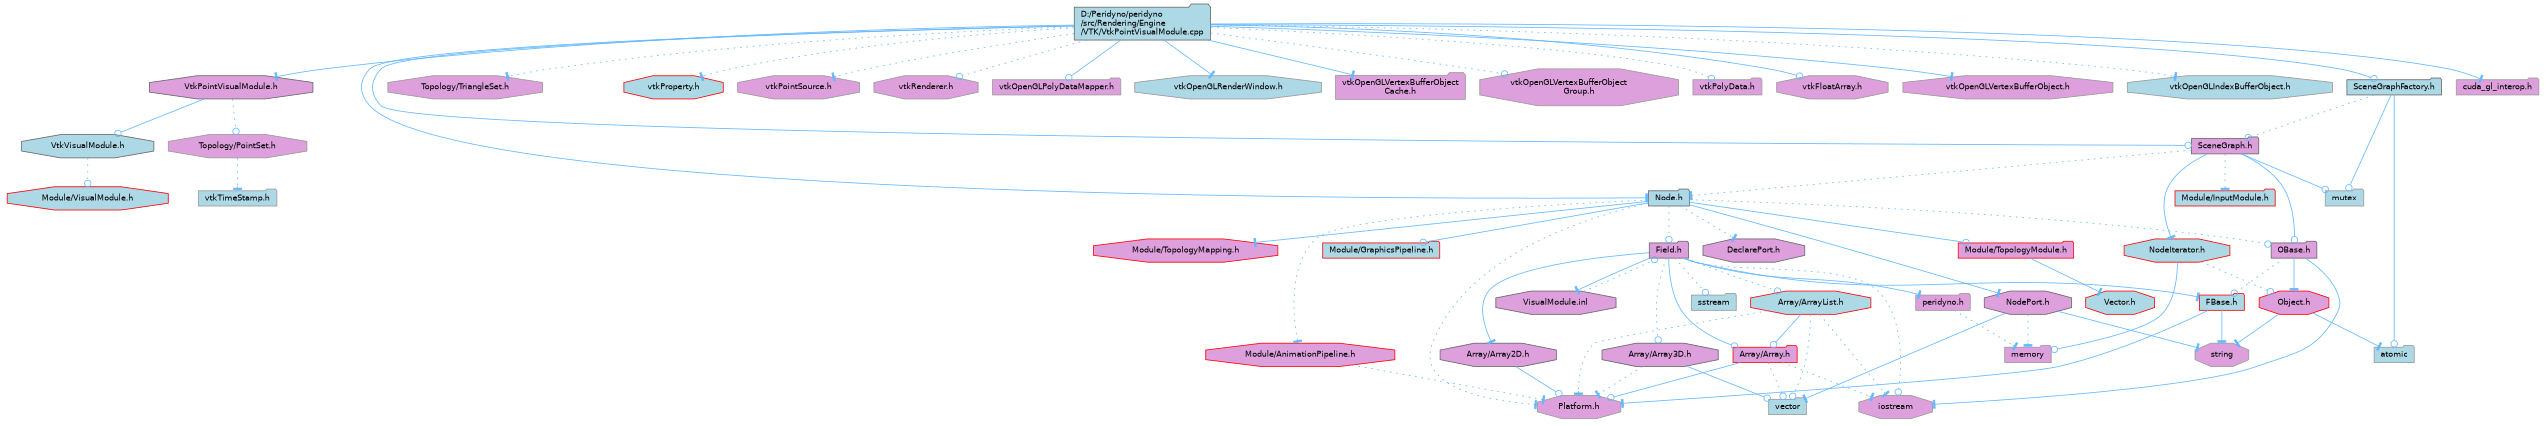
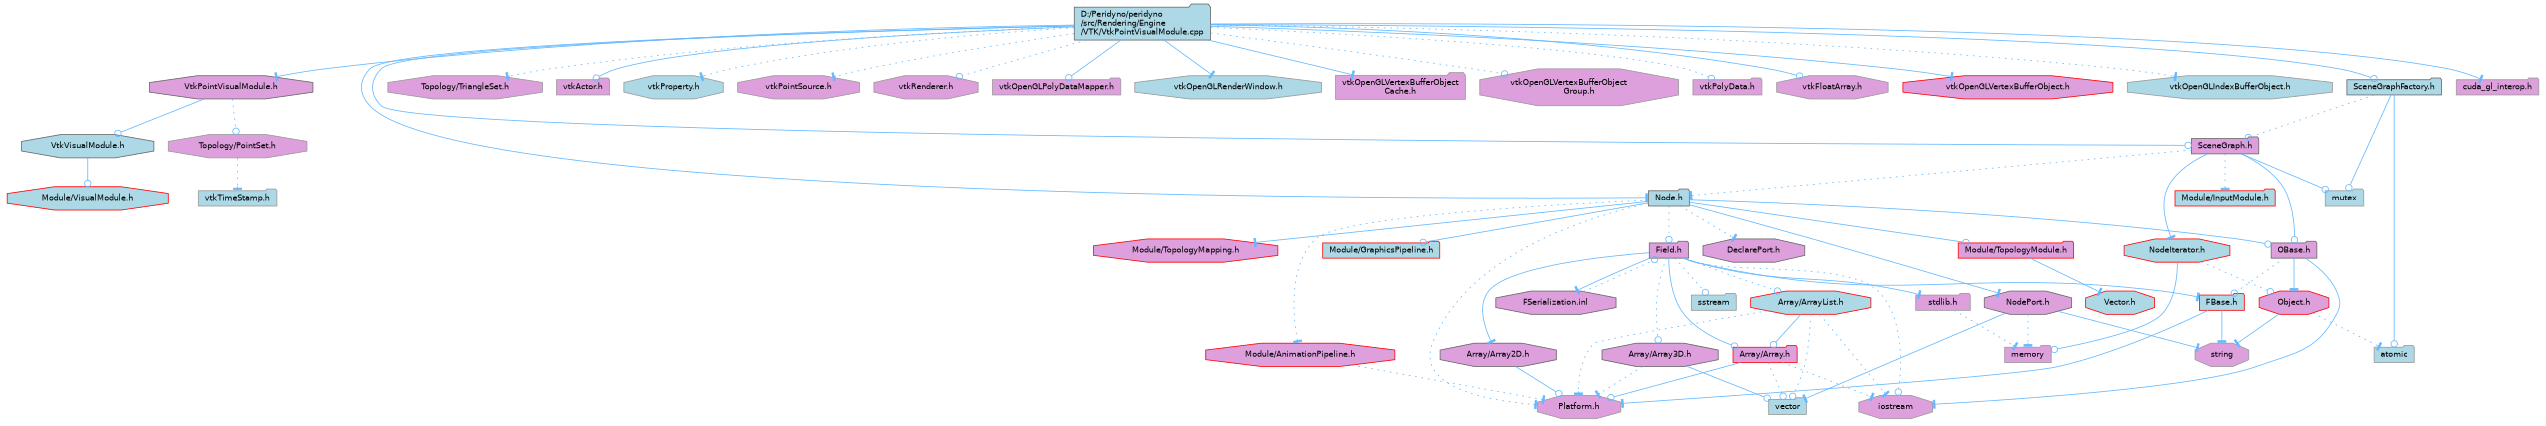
none -> (583, 87)
(674, 87) -> (674, 87)
(2008, 87) -> (2008, 87)
(88, 169) -> (88, 169)
(1978, 214) -> (1978, 214)
(1556, 303) -> (1556, 303)
(1943, 303) -> (1943, 303)
(2345, 329) -> (2345, 329)
